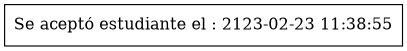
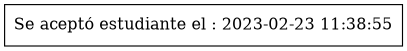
(204, 25) -> (204, 25)
